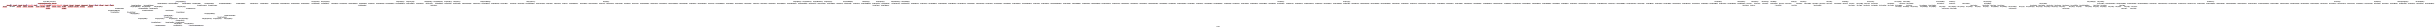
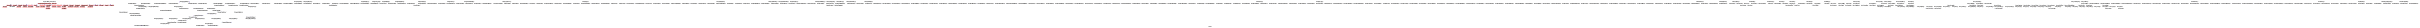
(390, 4) -> none
none -> (1650, 4)
